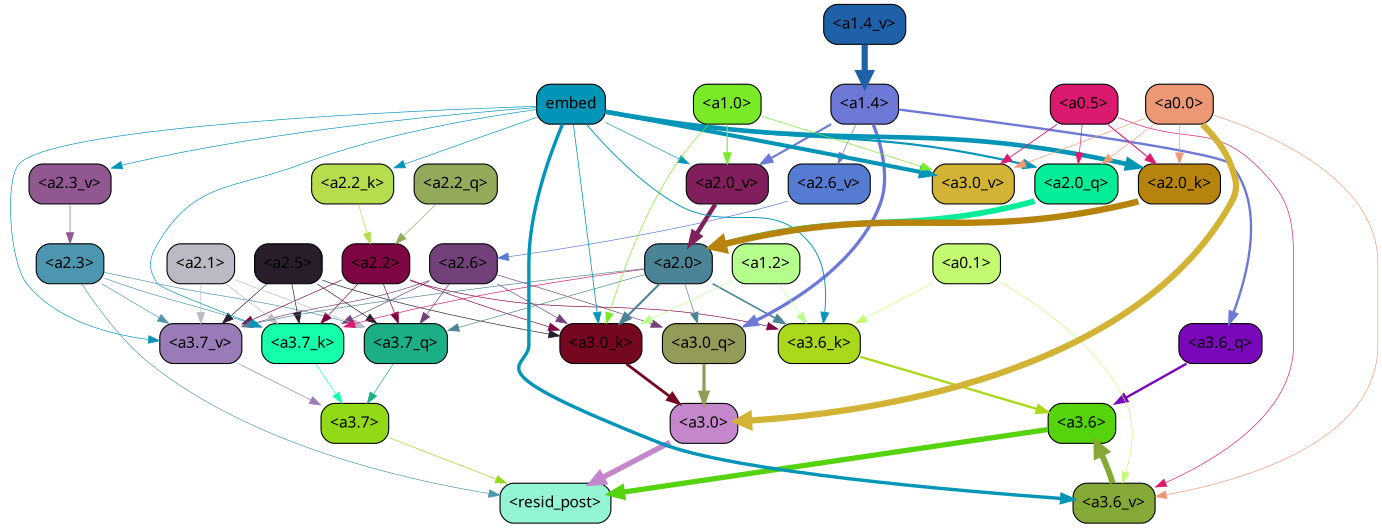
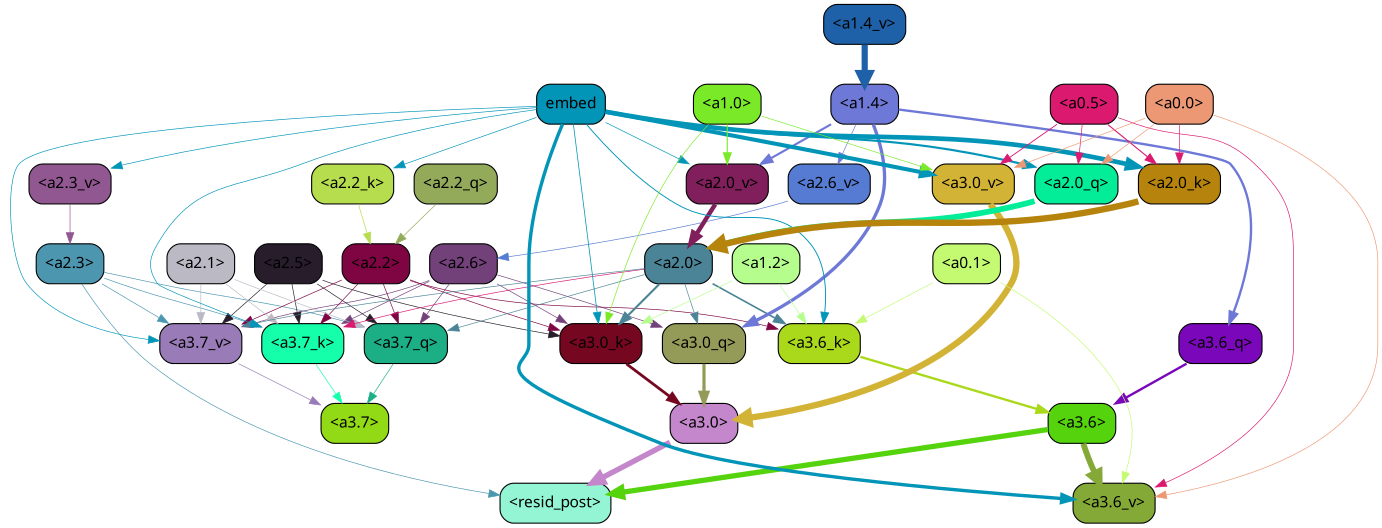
(1179, 141) -> (1179, 141)
(1059, 350) -> (934, 358)
(442, 458) -> none
(1108, 468) -> (1089, 458)
